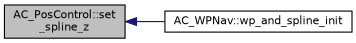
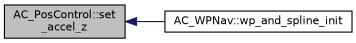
(65, 22) -> (65, 22)
